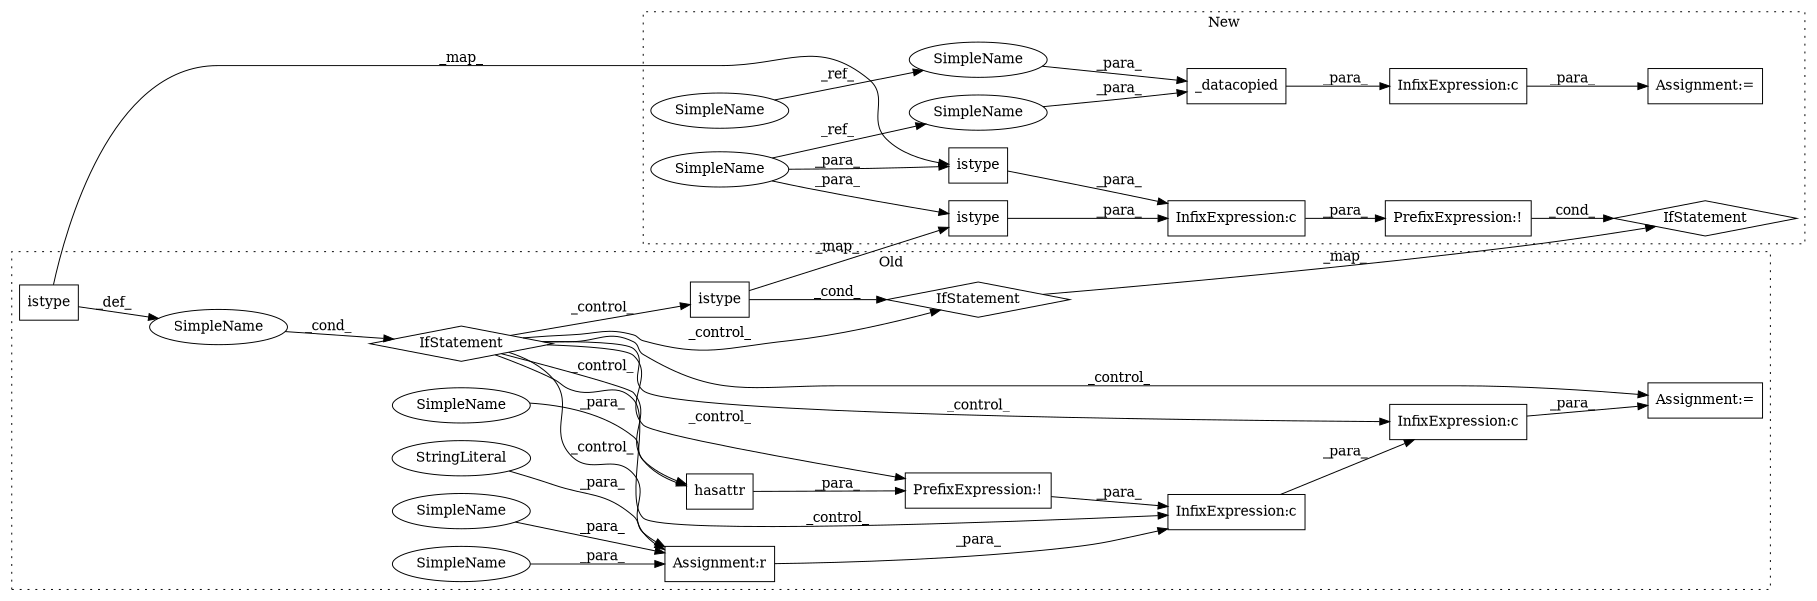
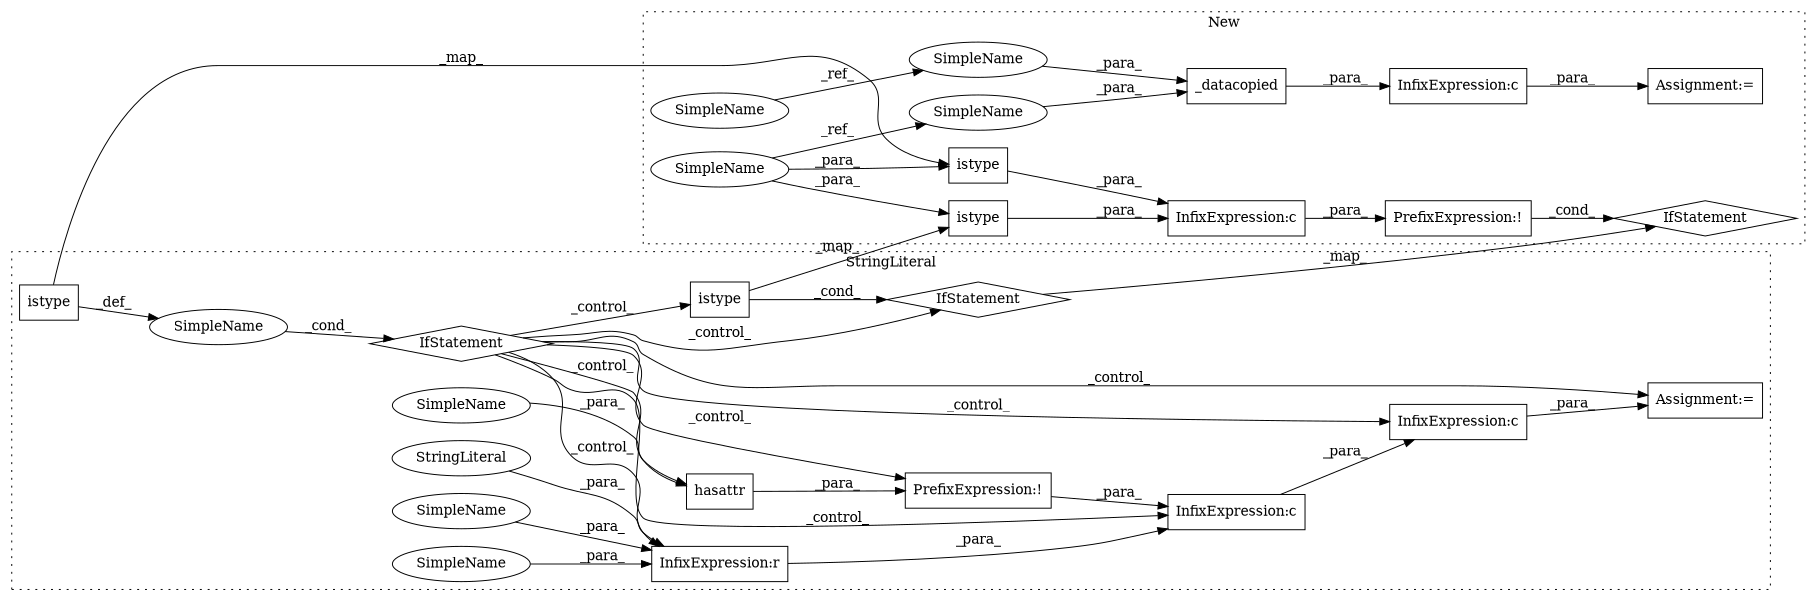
(891, 263) -> (891, 263)
(720, 564) -> (720, 564)
